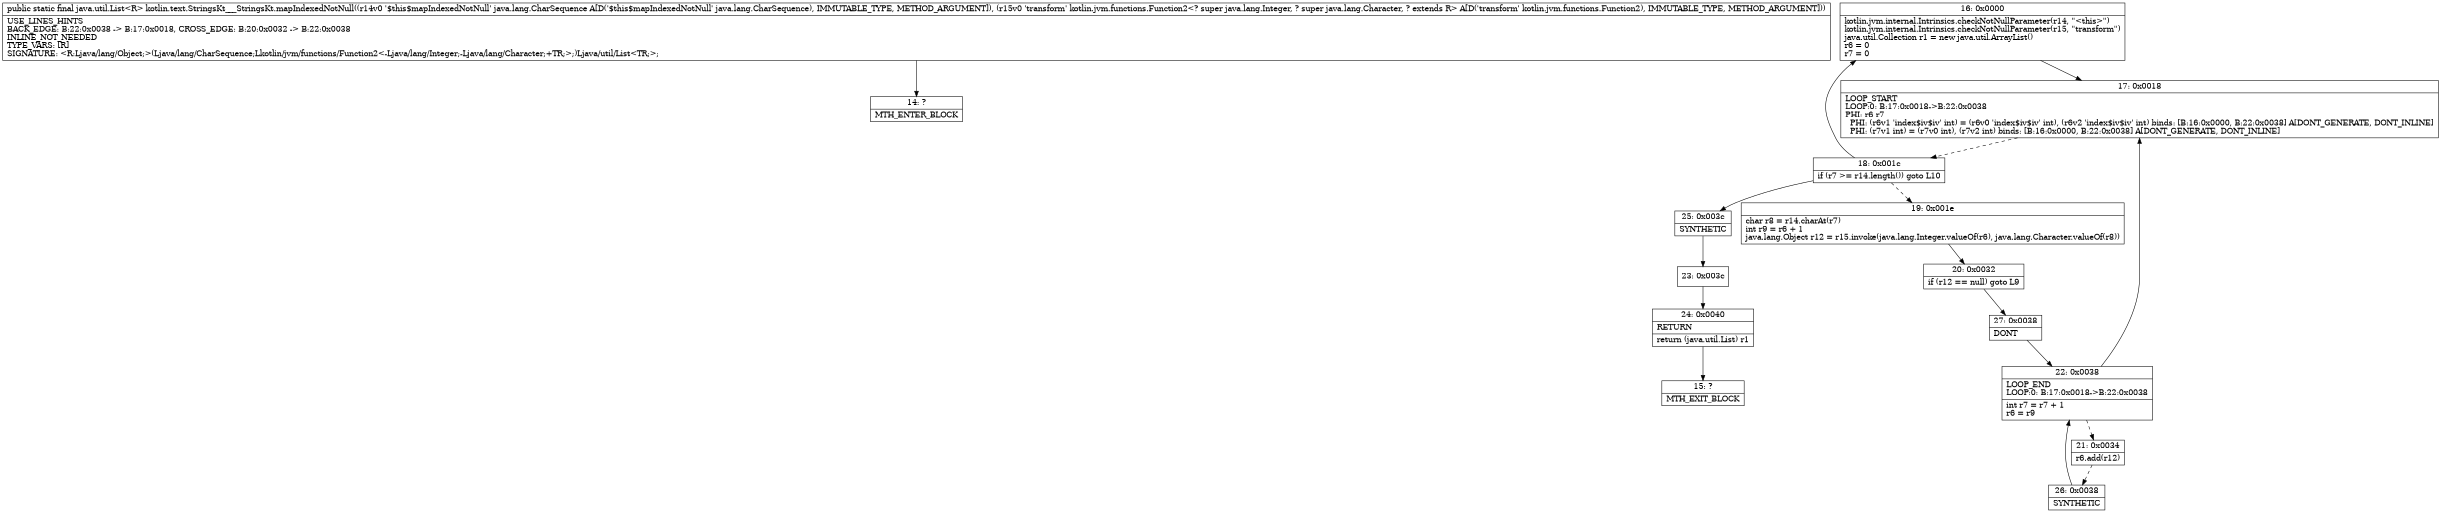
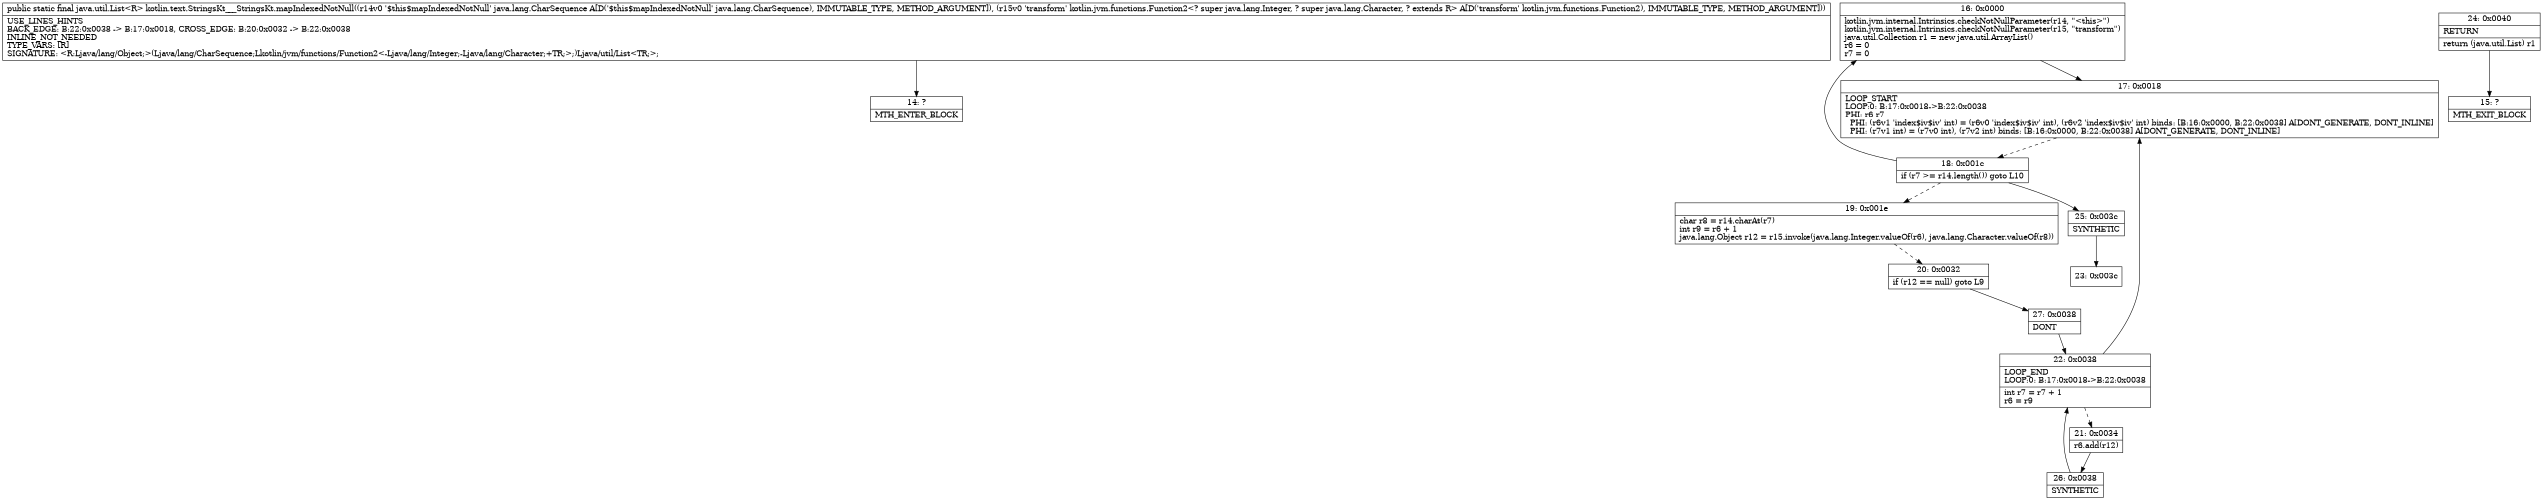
(1955, 252) -> (1906, 252)
(1703, 295) -> none
(2089, 473) -> (2087, 460)
